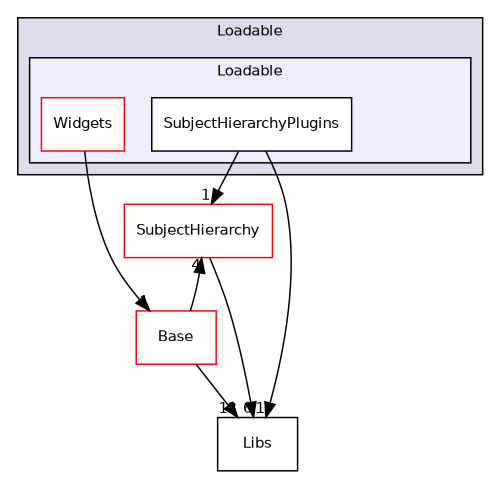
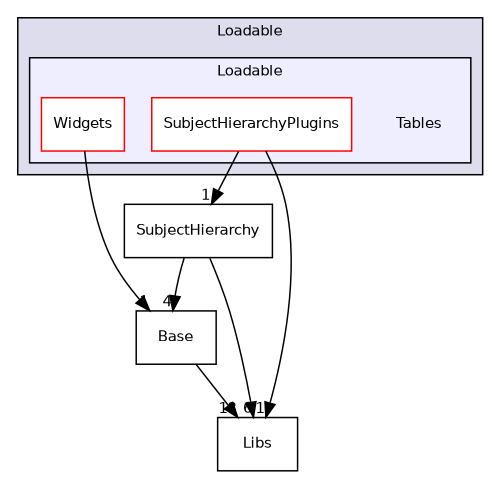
(252, 124) -> (252, 124)
none -> (419, 124)
(198, 231) -> (198, 231)
(196, 292) -> (179, 277)
(176, 338) -> (176, 338)
